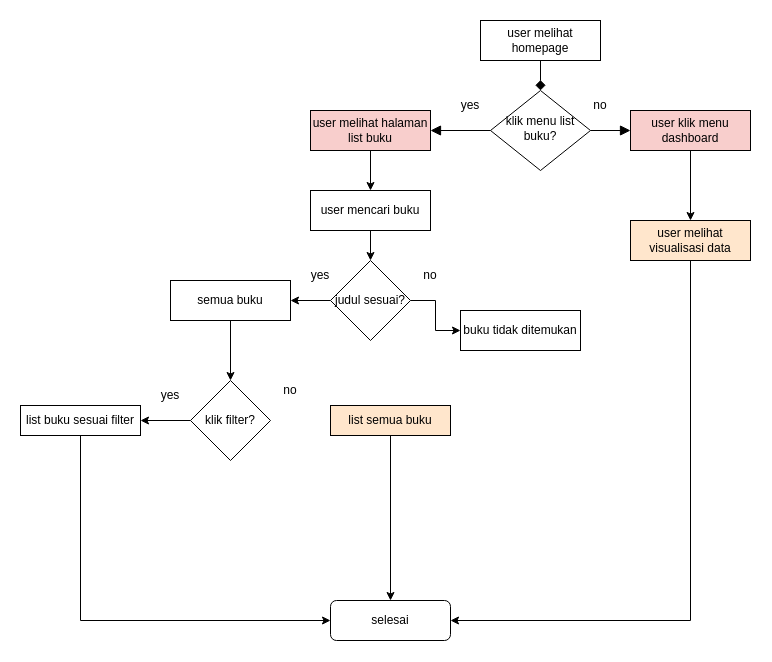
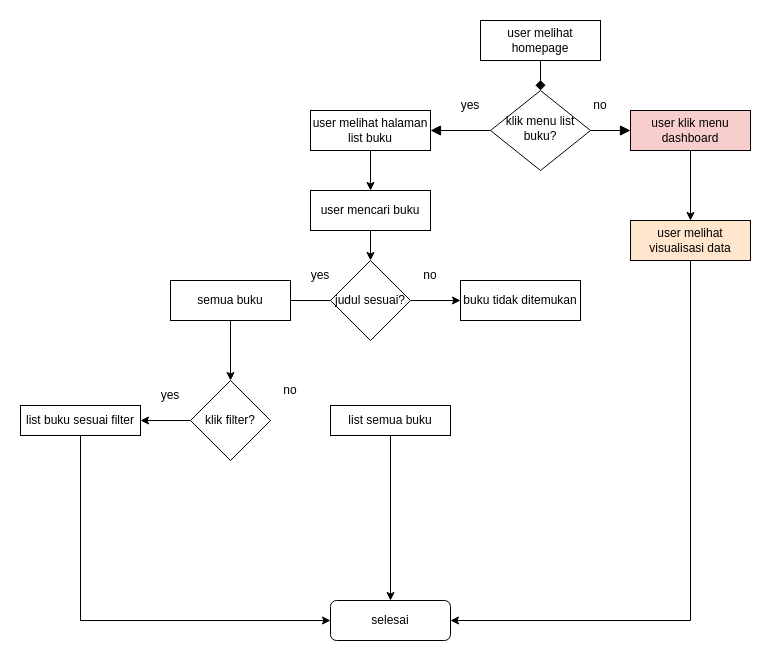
(371, 131) -> (371, 131)
(298, 301) -> (296, 301)
(521, 331) -> (521, 301)
(391, 421) -> (391, 421)
